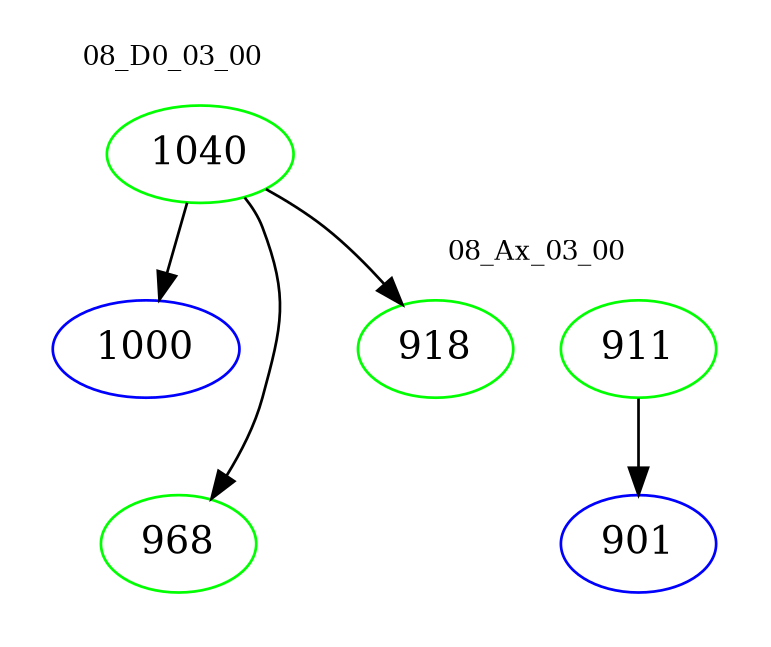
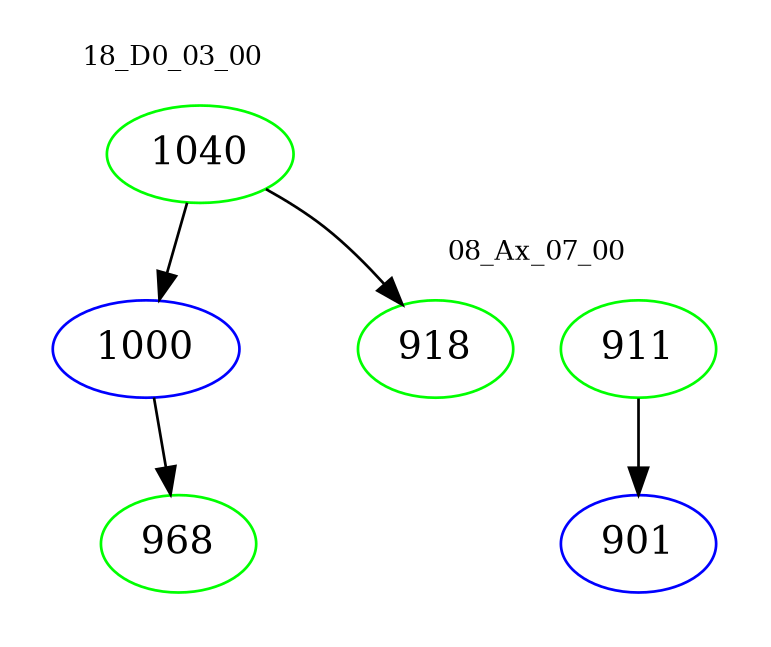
(173, 58) -> (173, 58)
(537, 253) -> (537, 253)
(277, 338) -> (160, 432)
